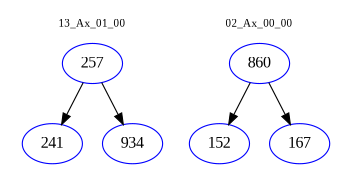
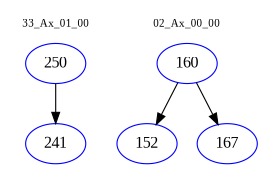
(92, 24) -> (56, 24)
(92, 63) -> (56, 63)
(260, 63) -> (187, 63)
(133, 144) -> none
